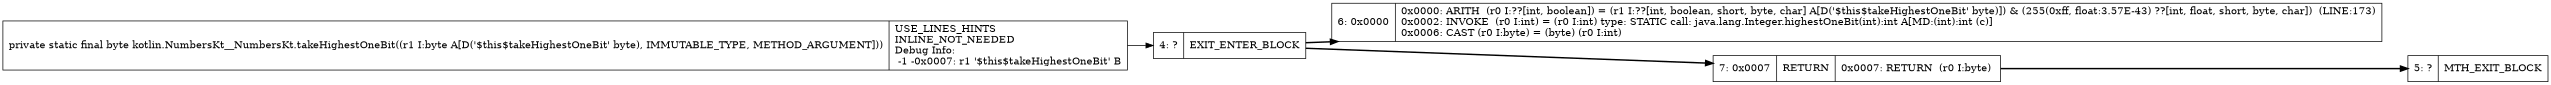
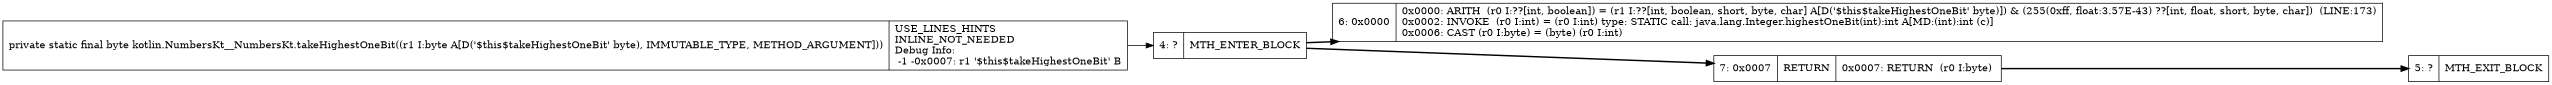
(1245, 45) -> (1245, 45)
